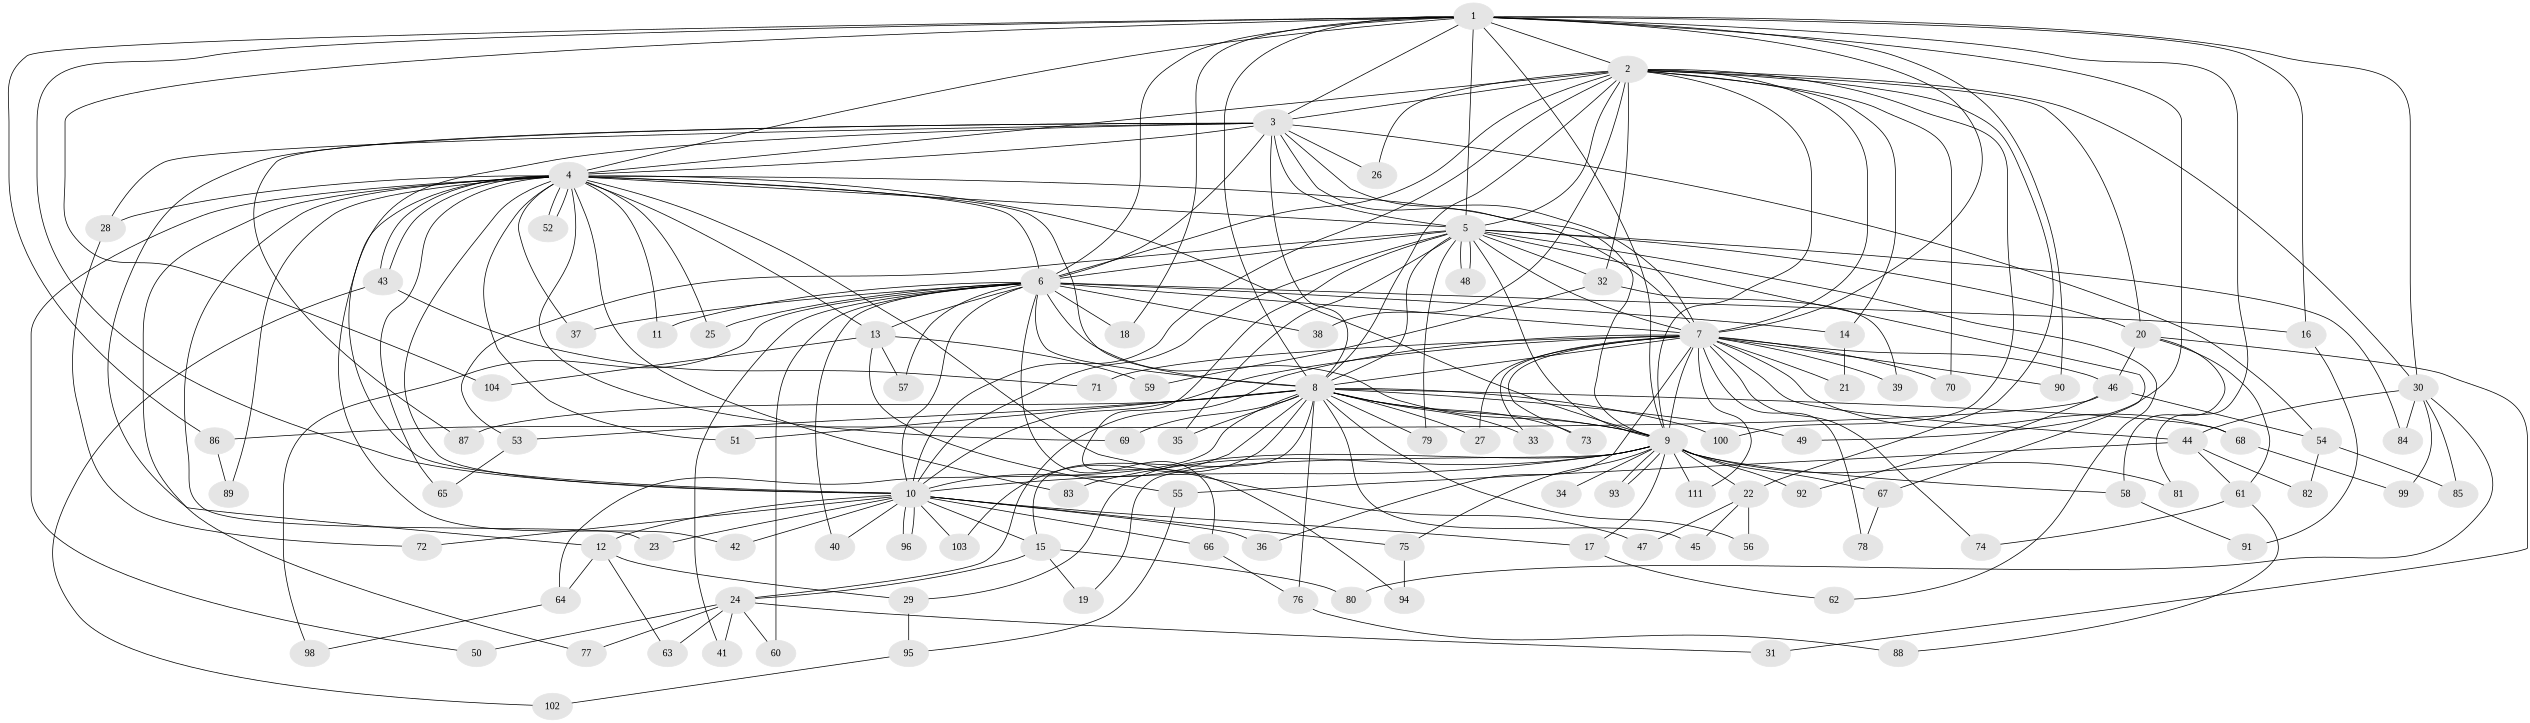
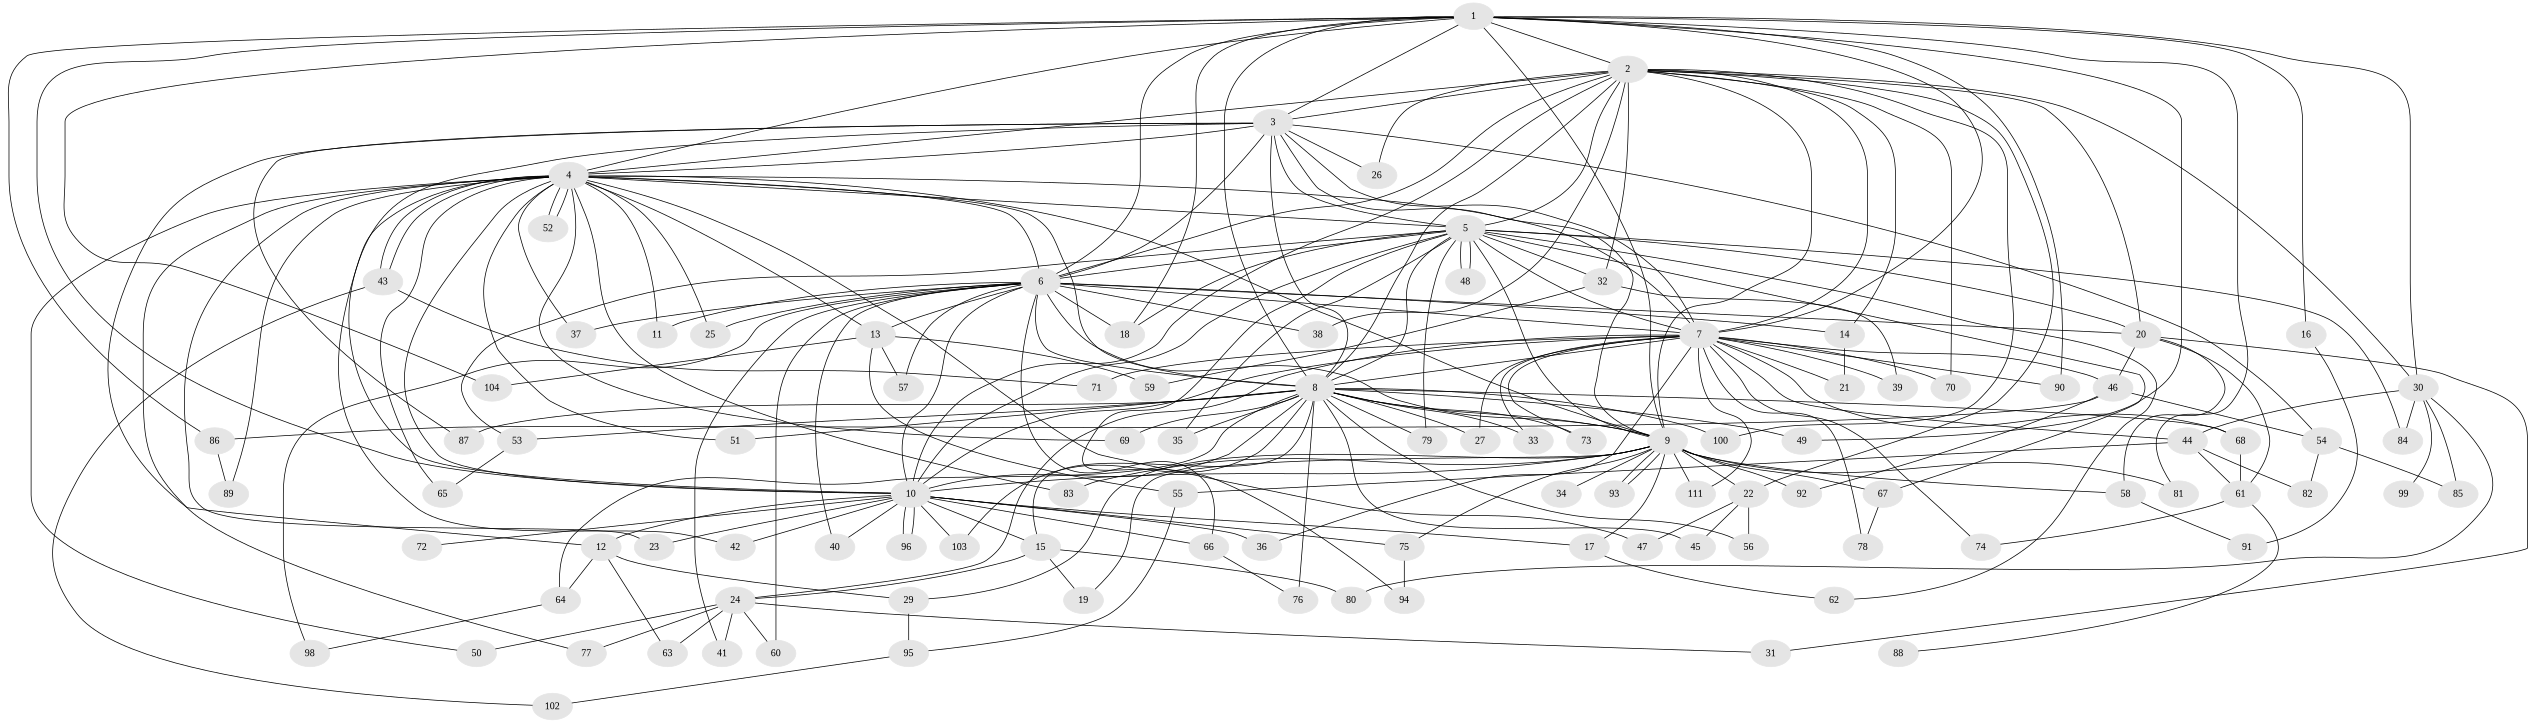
(1470, 122) -> (1301, 253)
(106, 229) -> none
(1643, 302) -> (1644, 311)
(1678, 387) -> none
(2322, 468) -> (2241, 471)
(1595, 638) -> none
